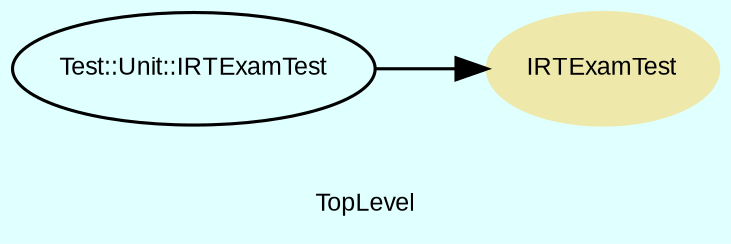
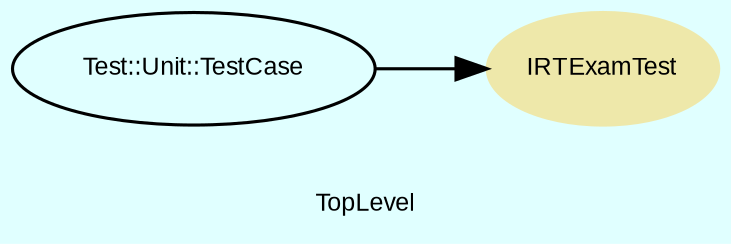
(194, 69) -> (194, 69)
